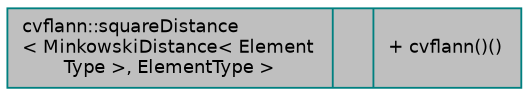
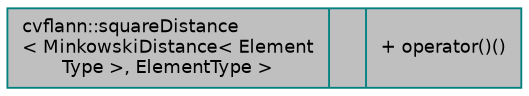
(446, 47) -> (444, 47)
